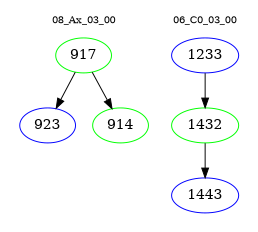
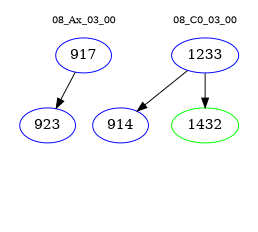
(205, 21) -> (205, 21)
(84, 55) -> (84, 55)
(100, 86) -> (170, 84)
(121, 125) -> (121, 125)
(205, 195) -> none
